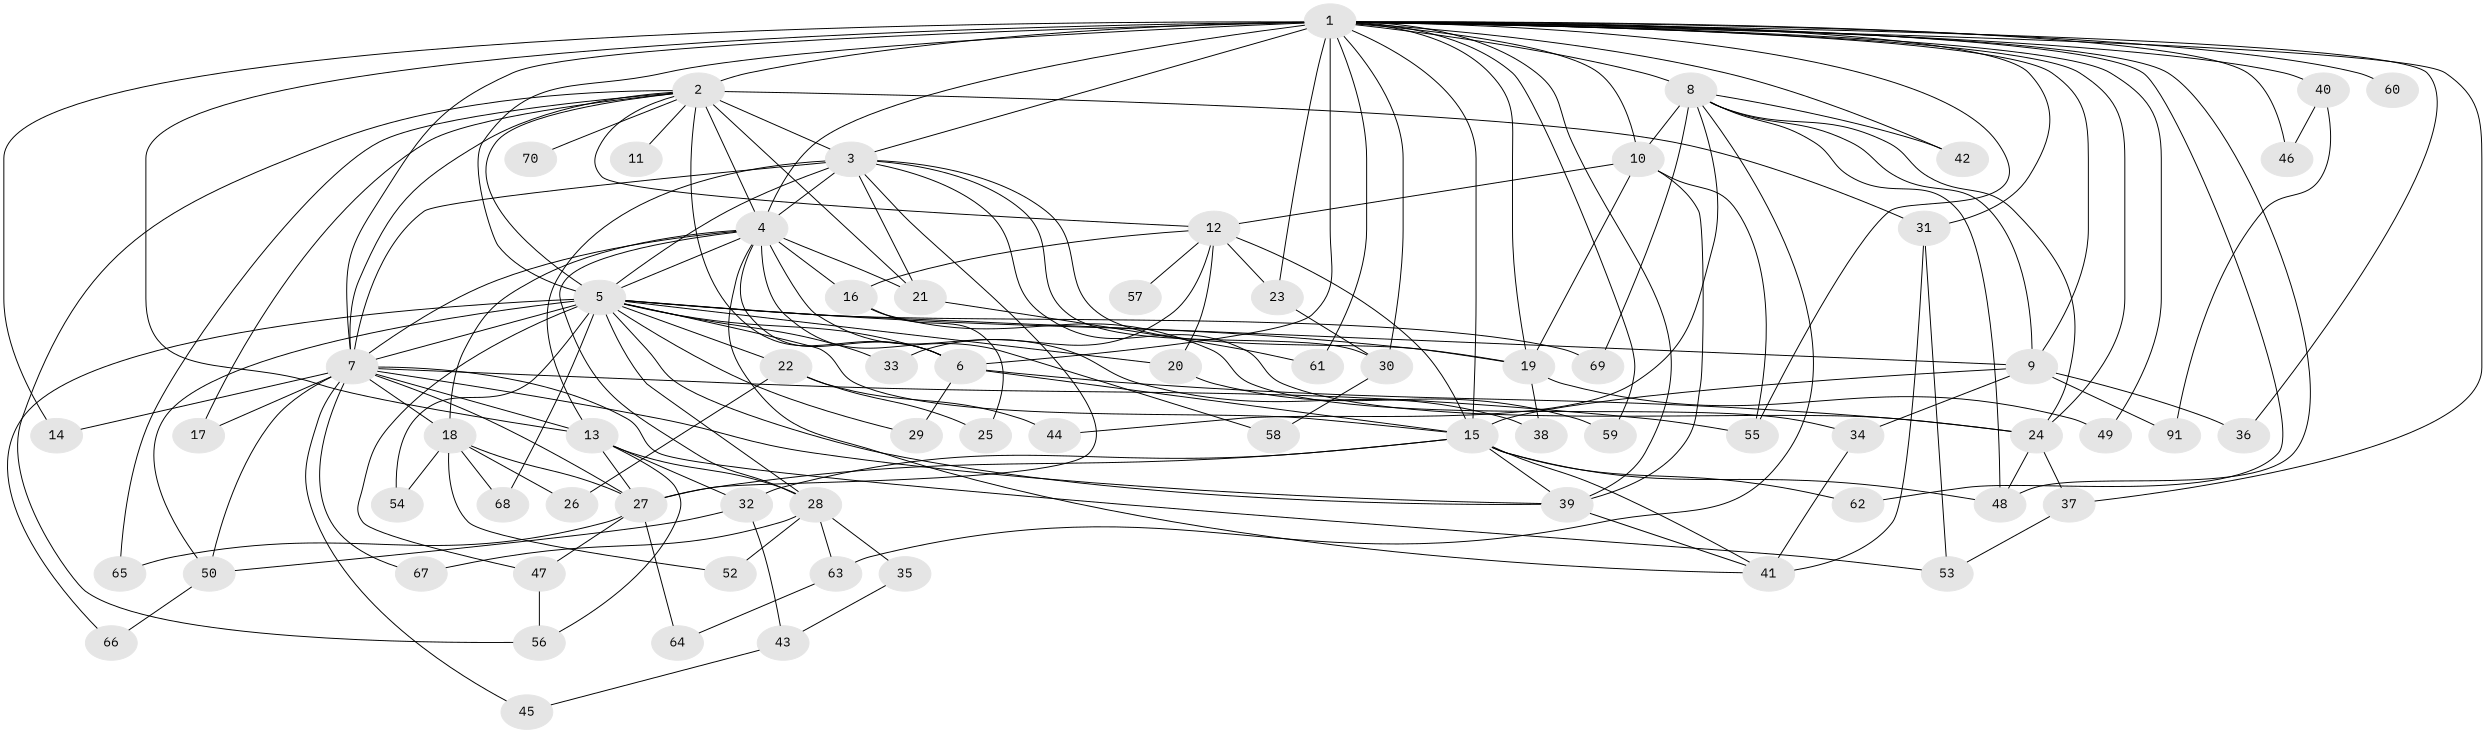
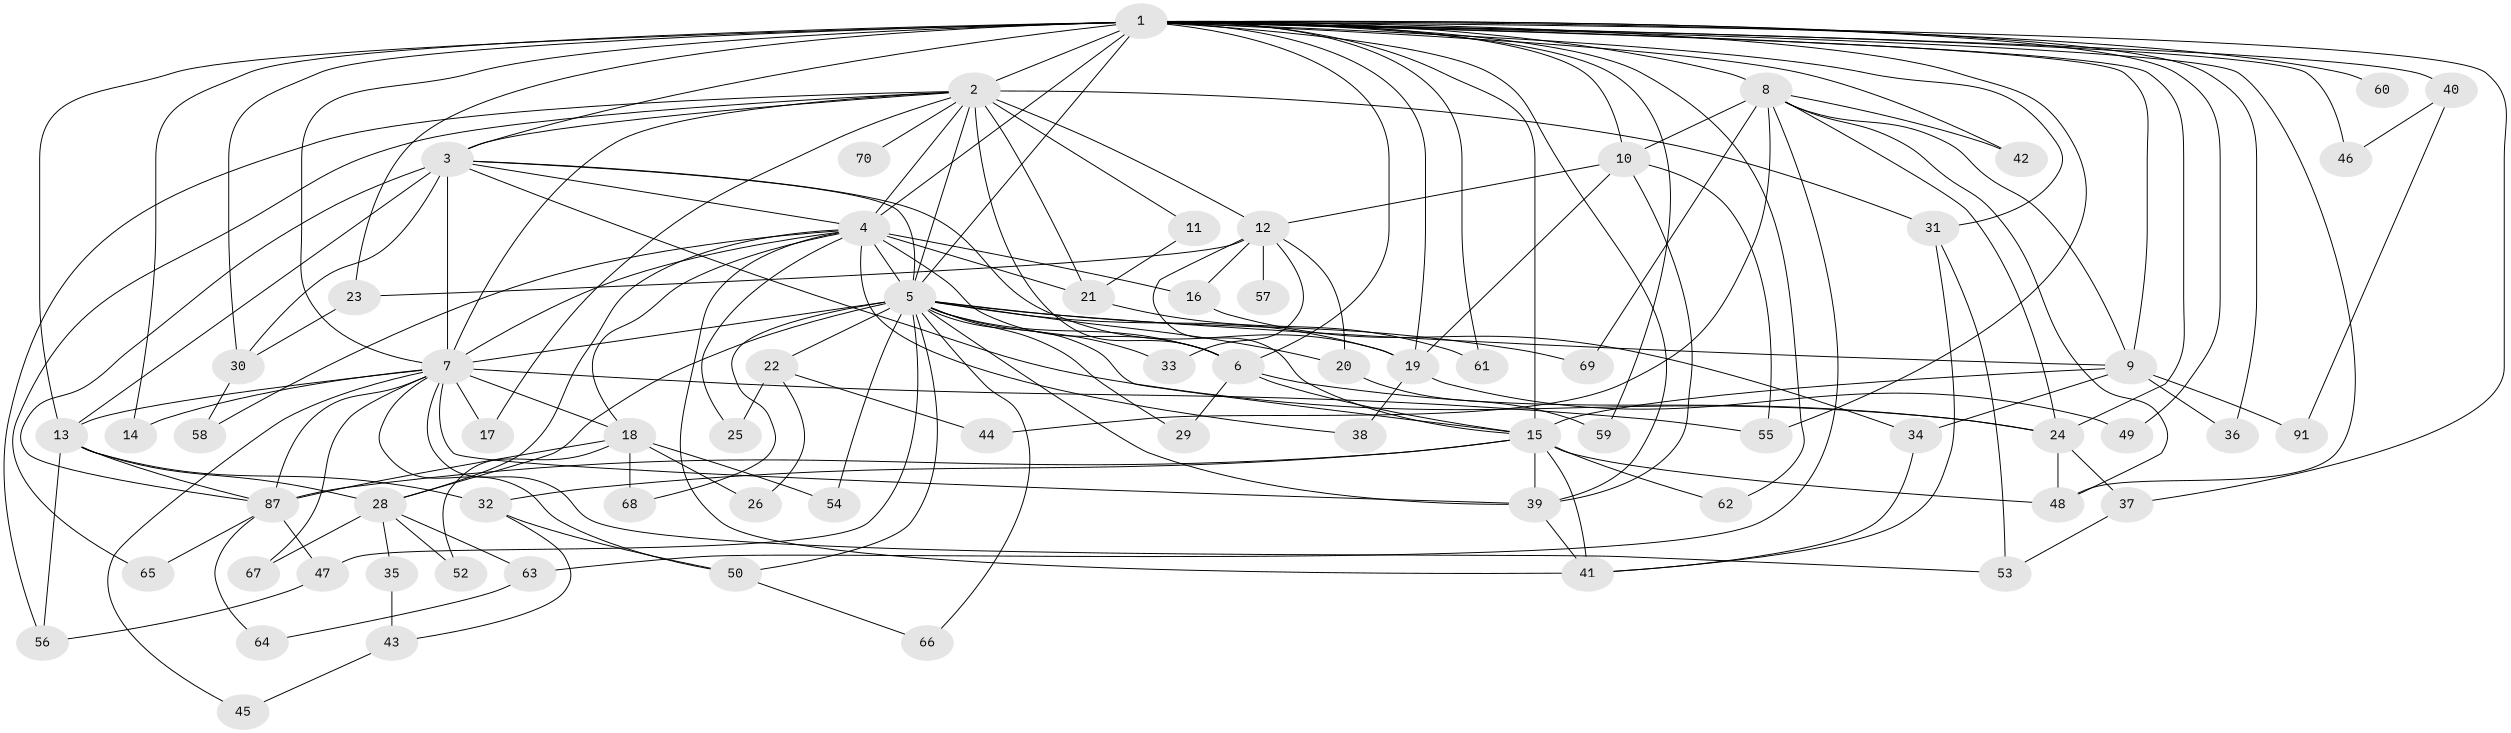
(886, 228) -> (1141, 263)
(972, 329) -> (736, 308)
(641, 505) -> (273, 505)
